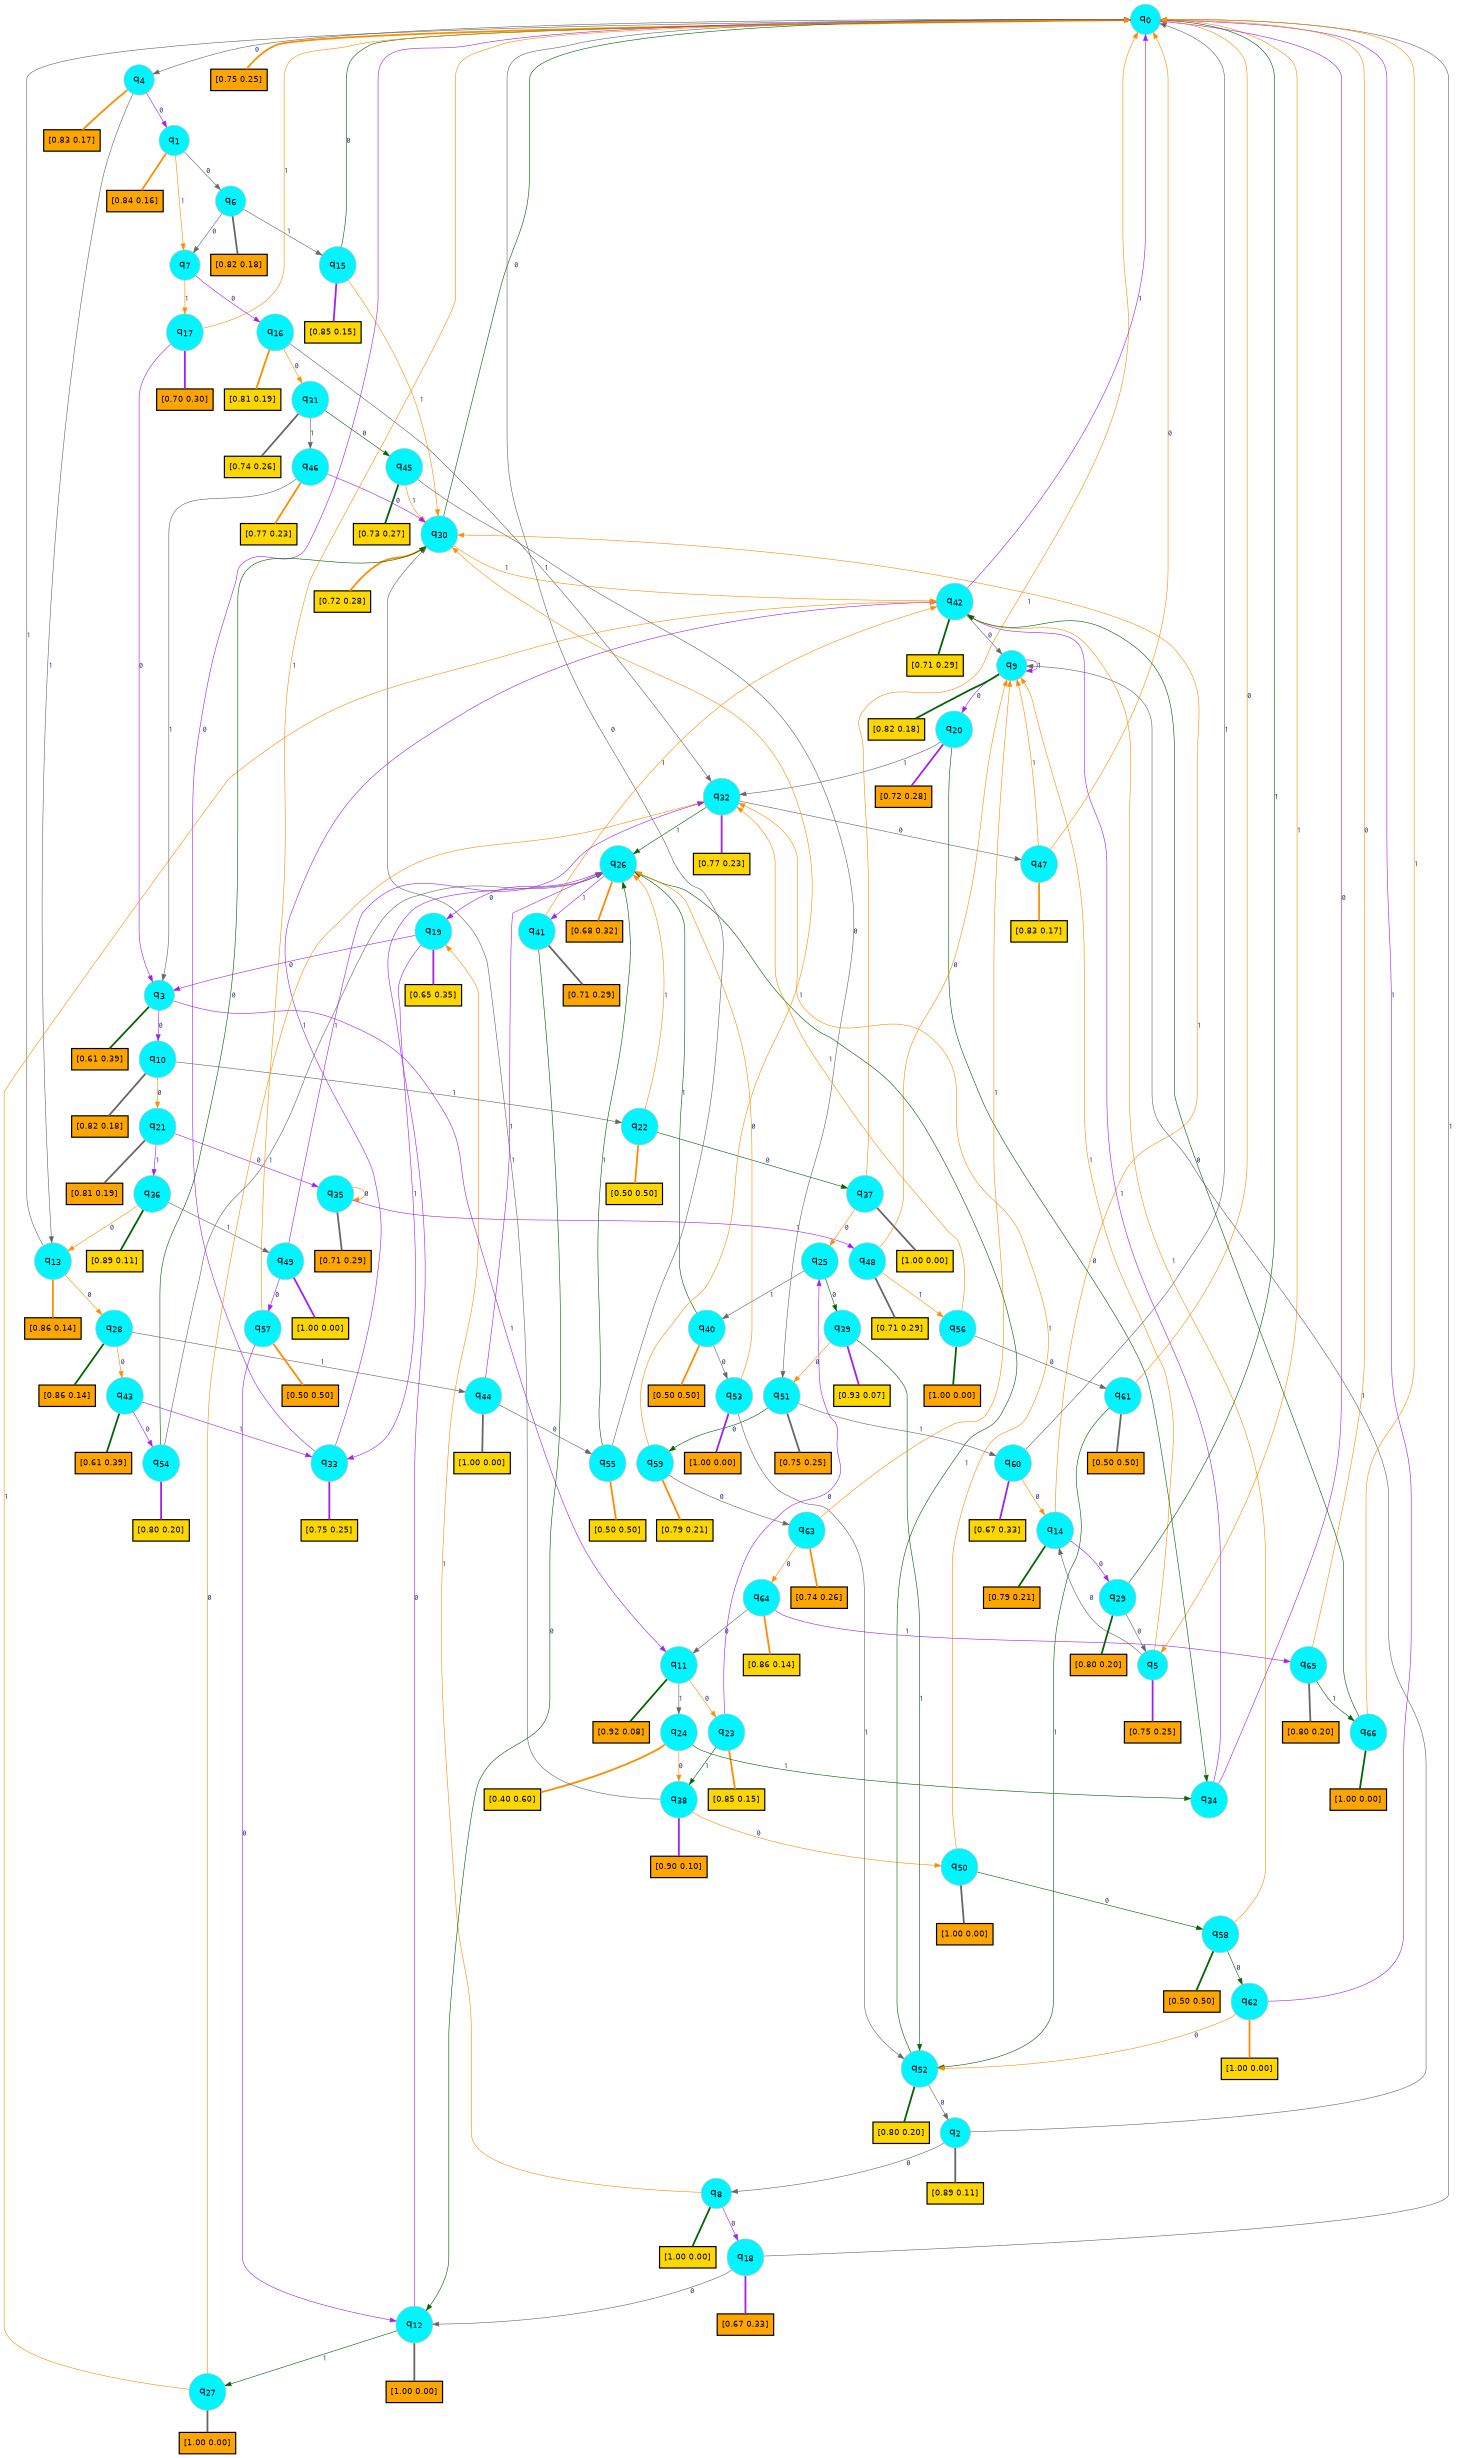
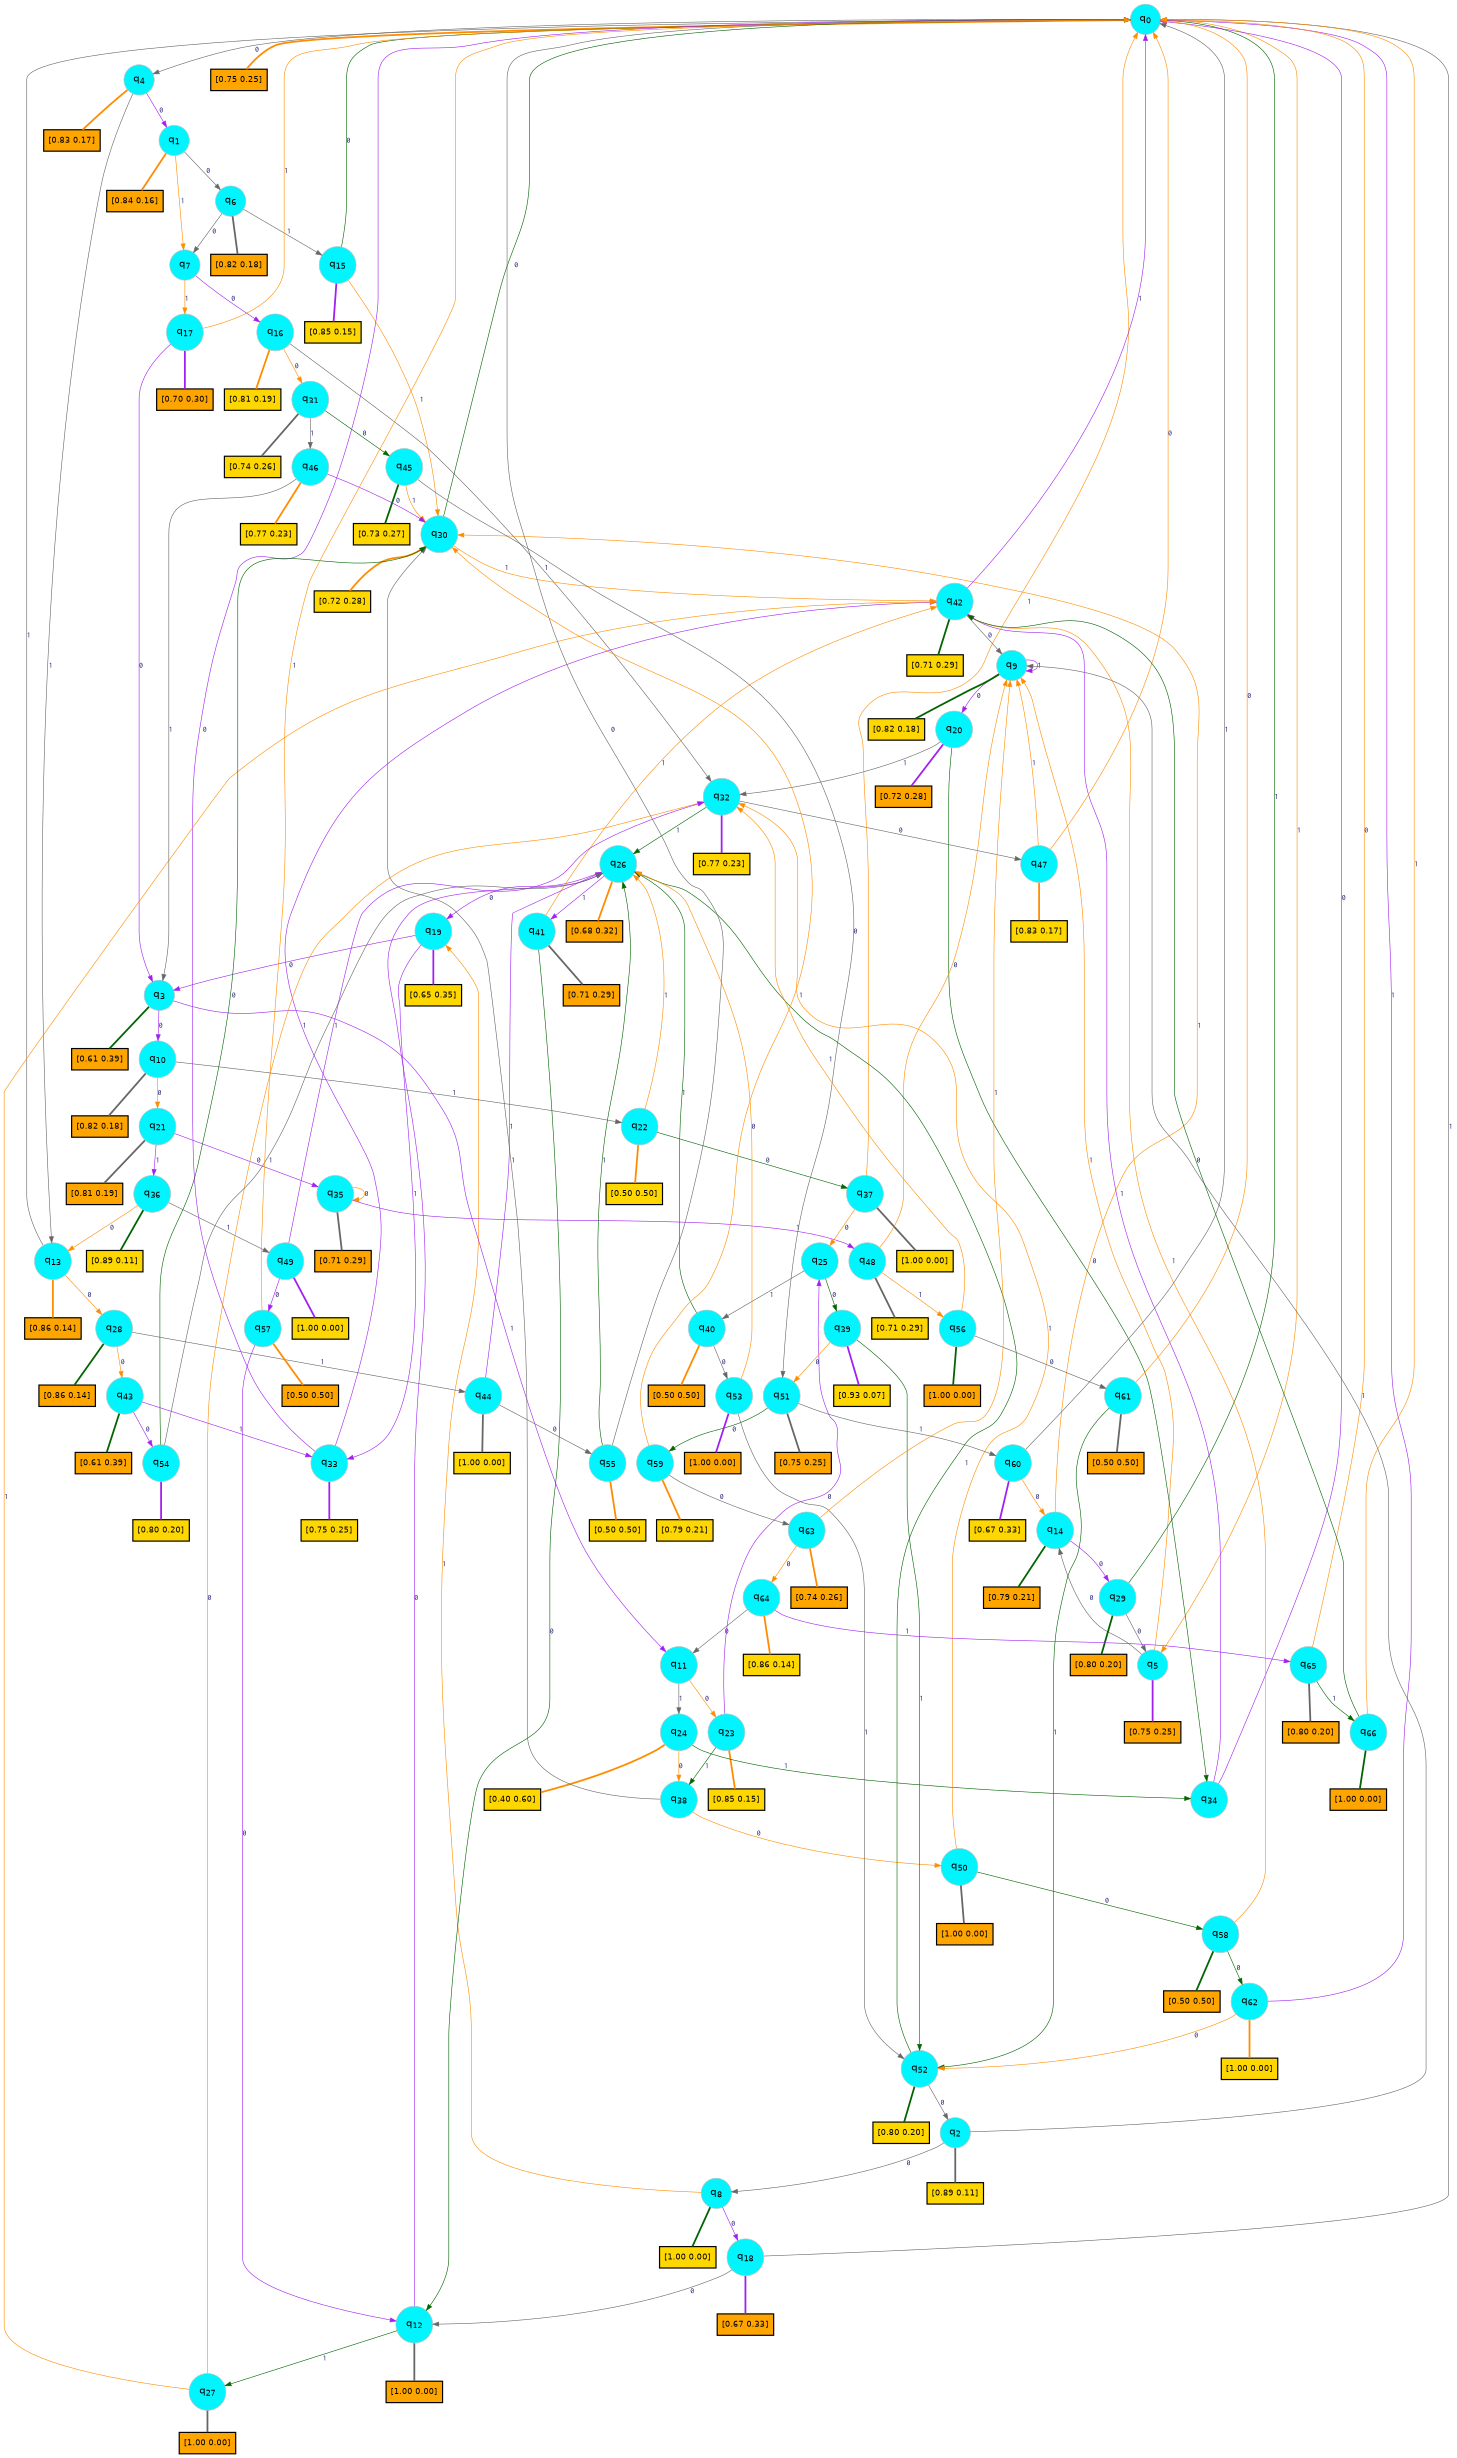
(621, 1732) -> none
(679, 1867) -> none
